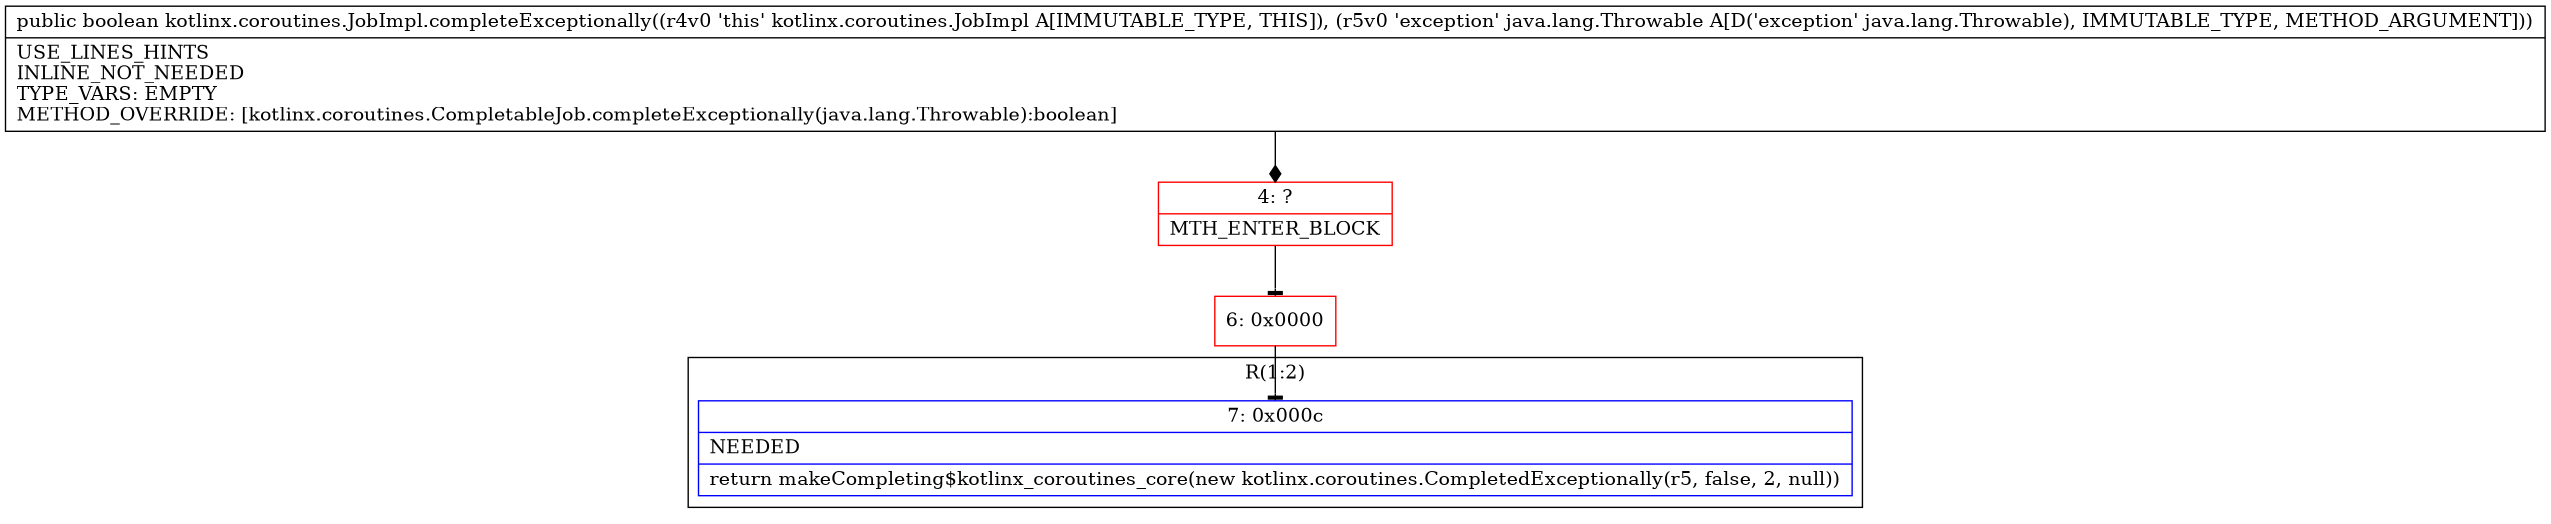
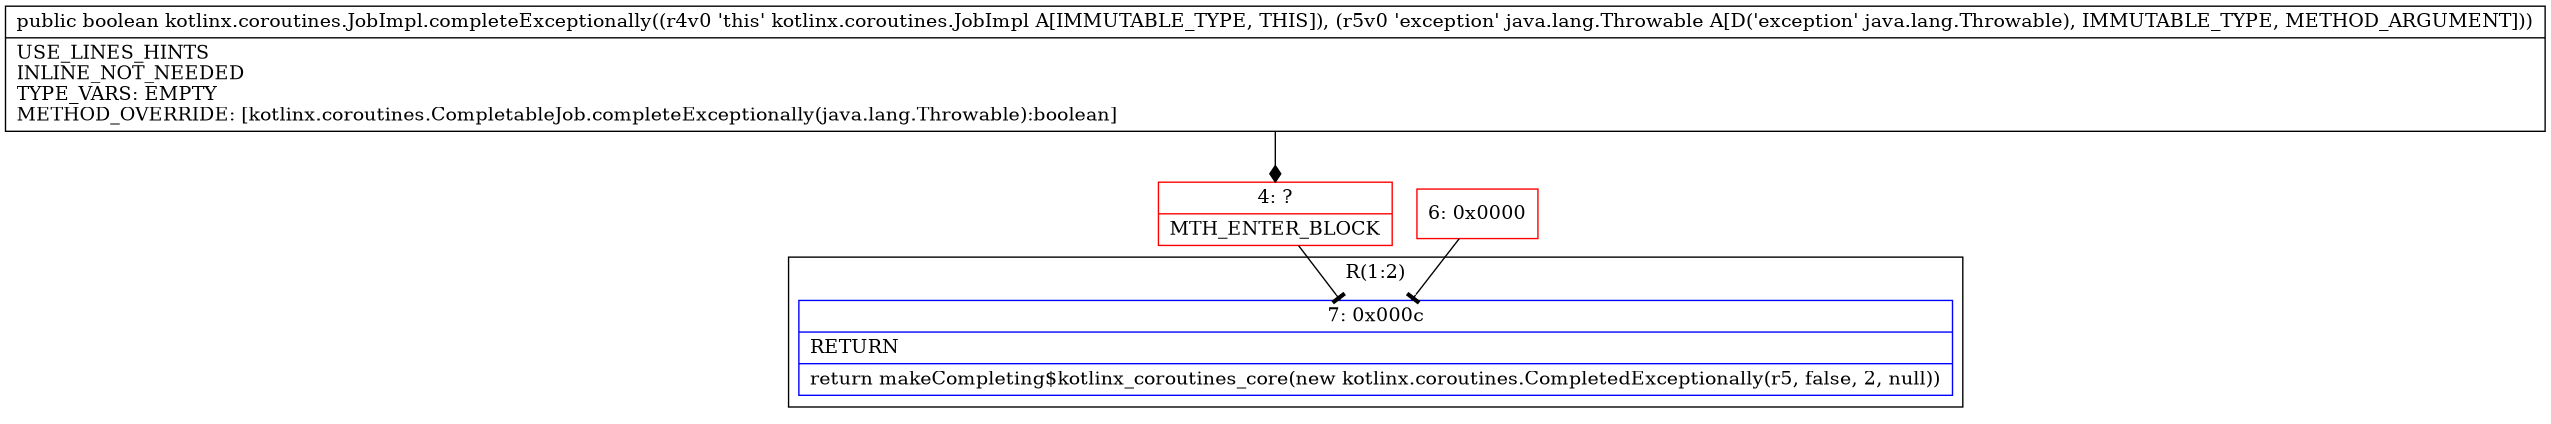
(1275, 267) -> (1317, 270)
(756, 448) -> (855, 347)
